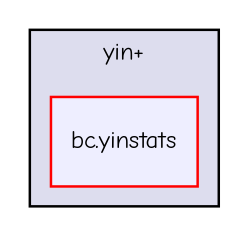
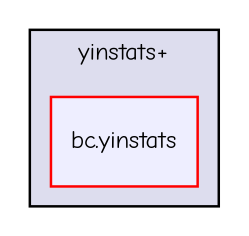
(124, 53) -> (124, 53)
